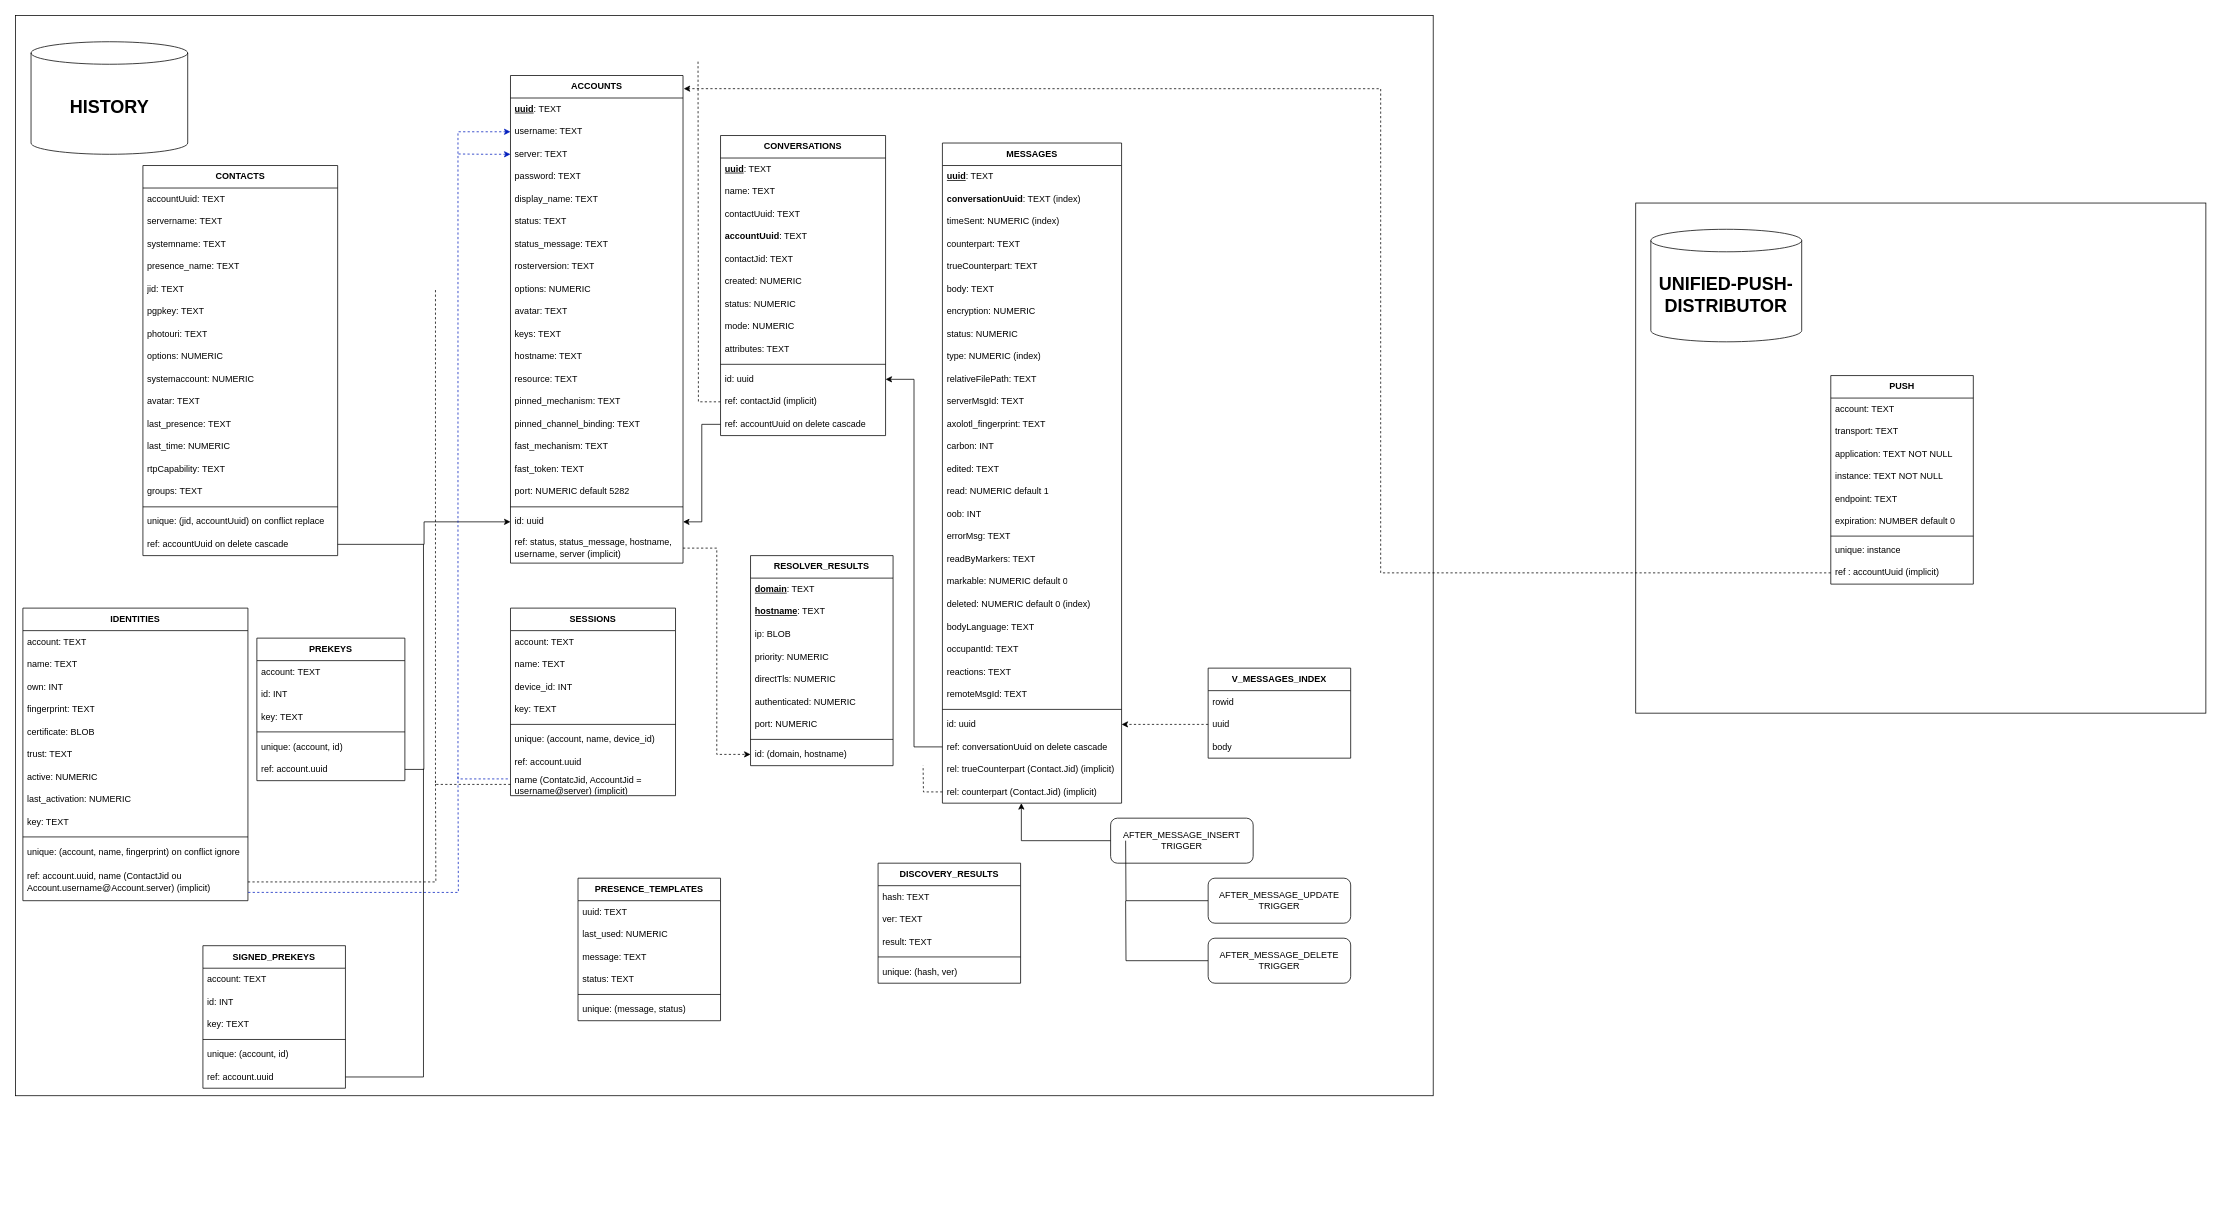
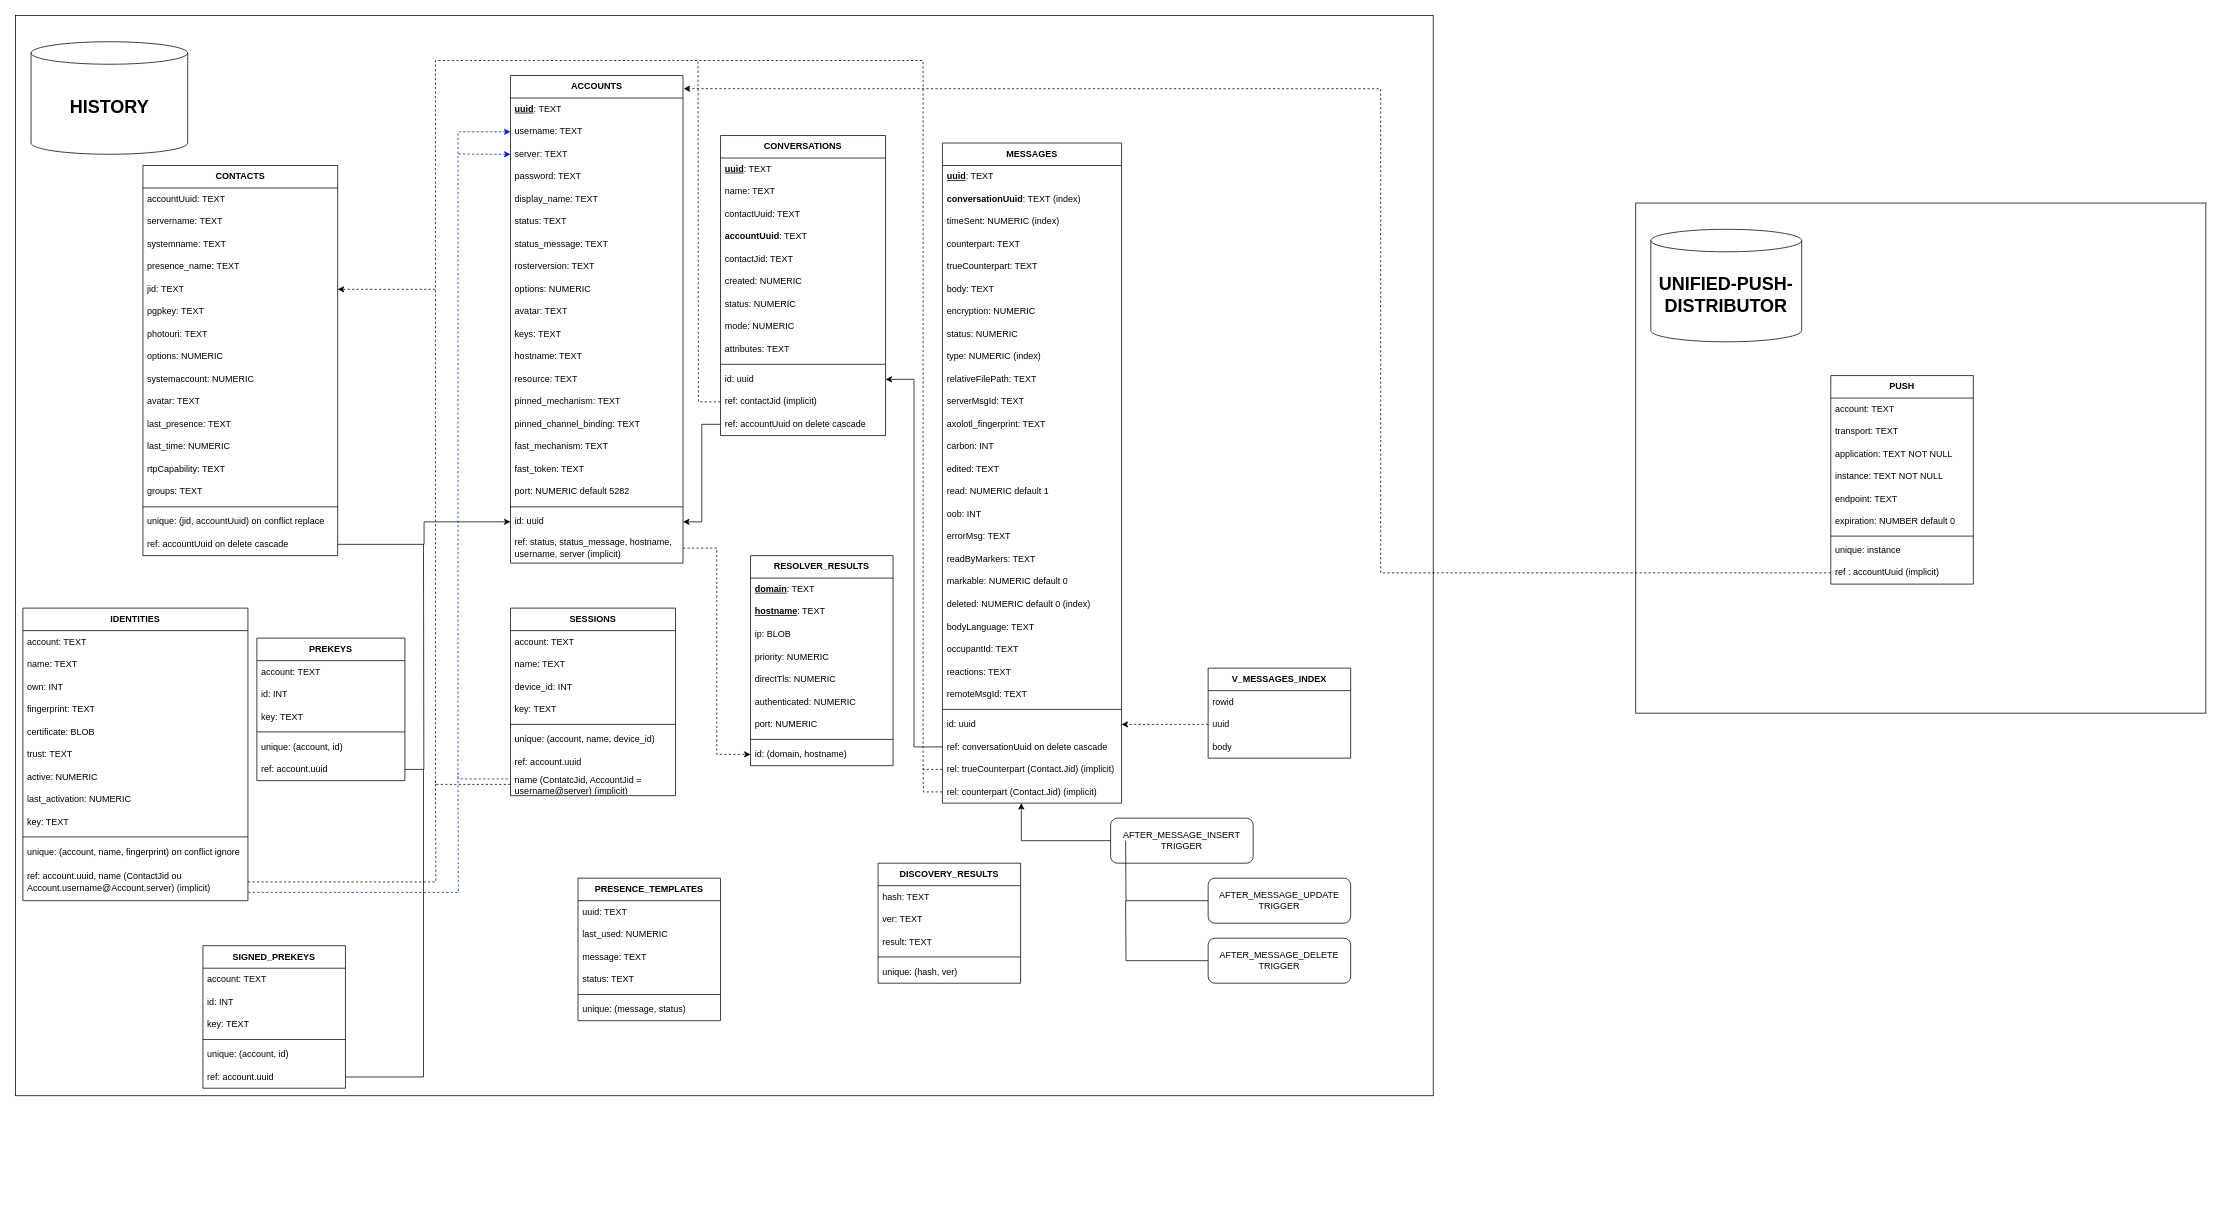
none -> (519, 60)
